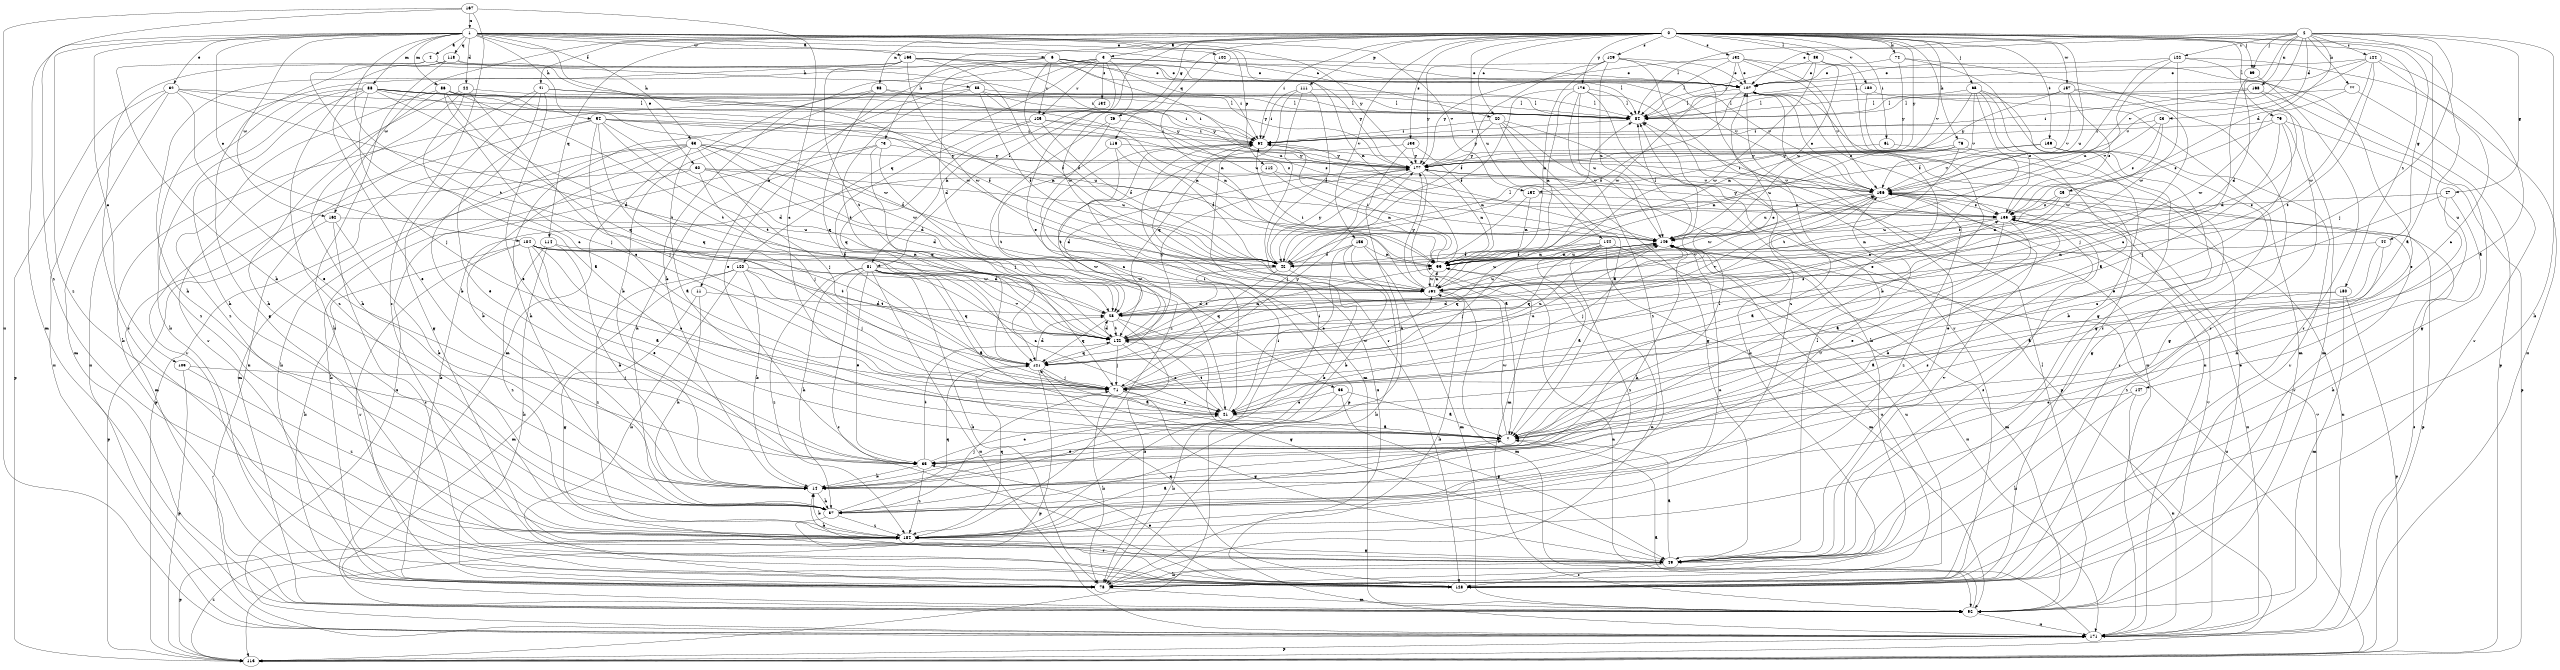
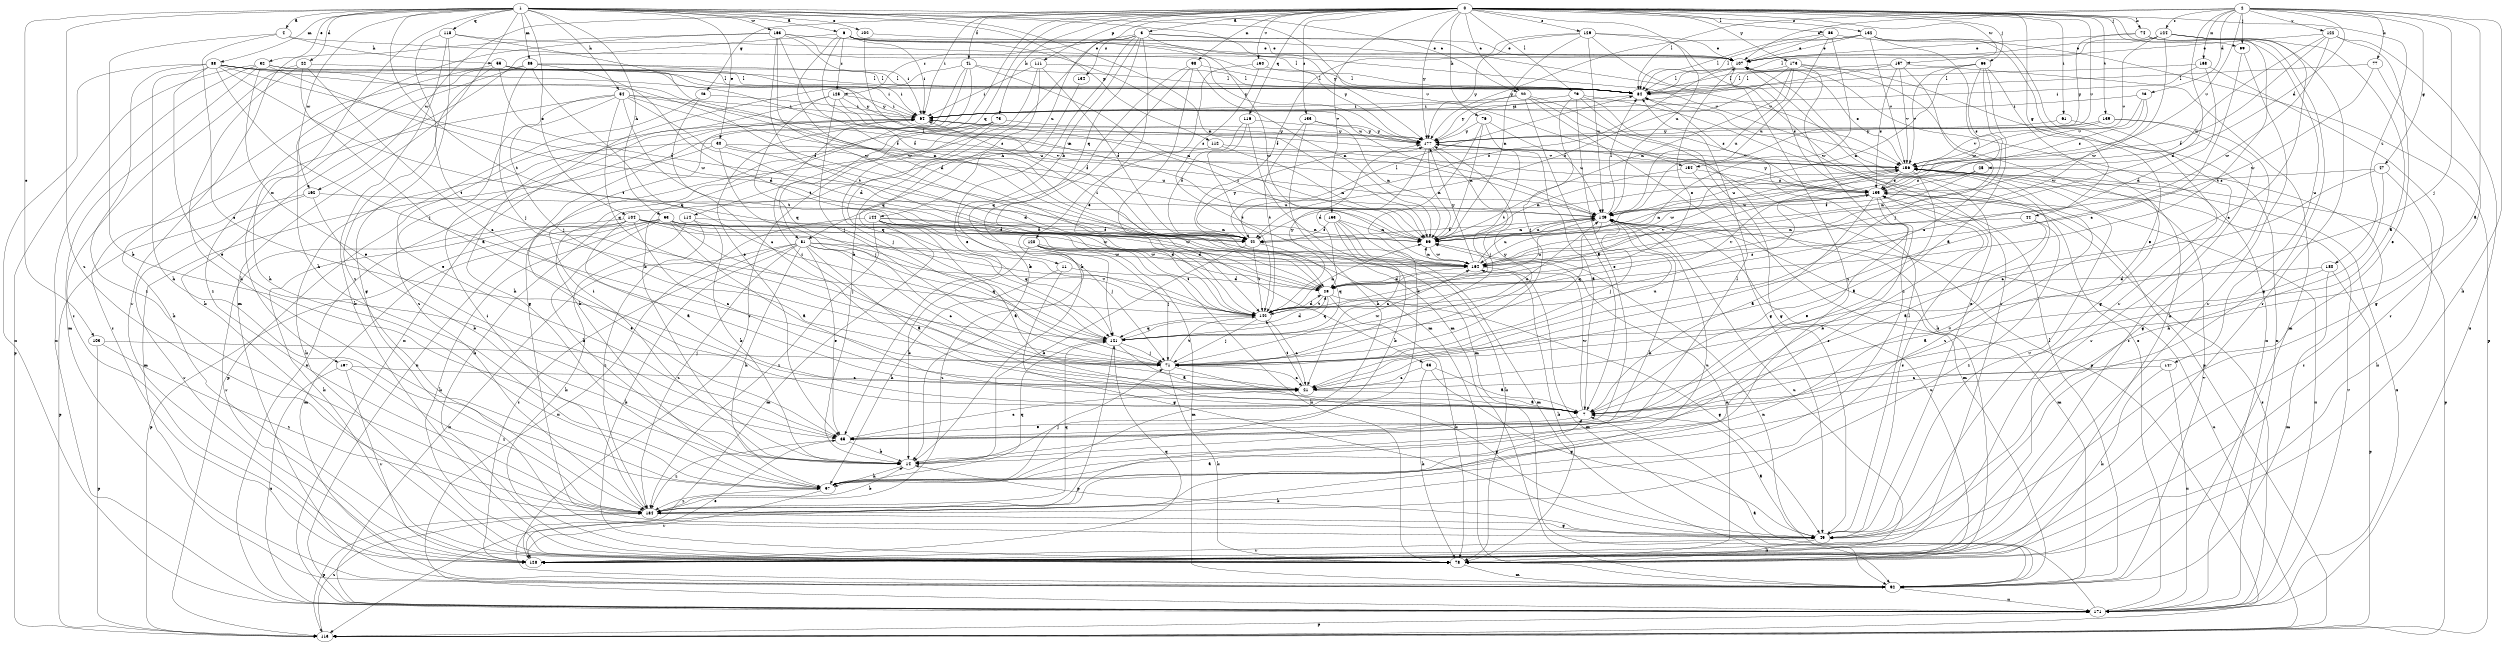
(470, 19) -> (320, 153)
(1107, 161) -> none
(964, 349) -> (1203, 325)
